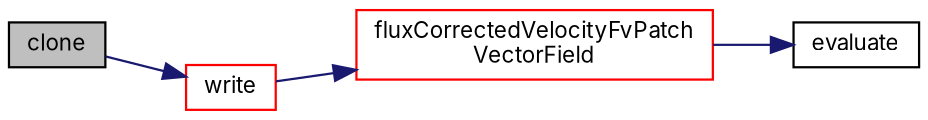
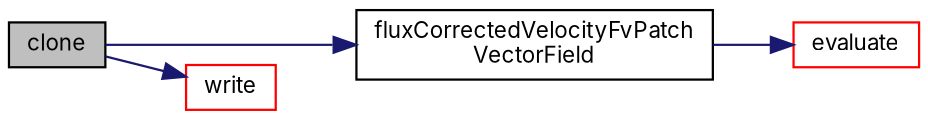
(535, 45) -> (535, 45)
(856, 45) -> (856, 45)
(305, 77) -> (219, 45)
